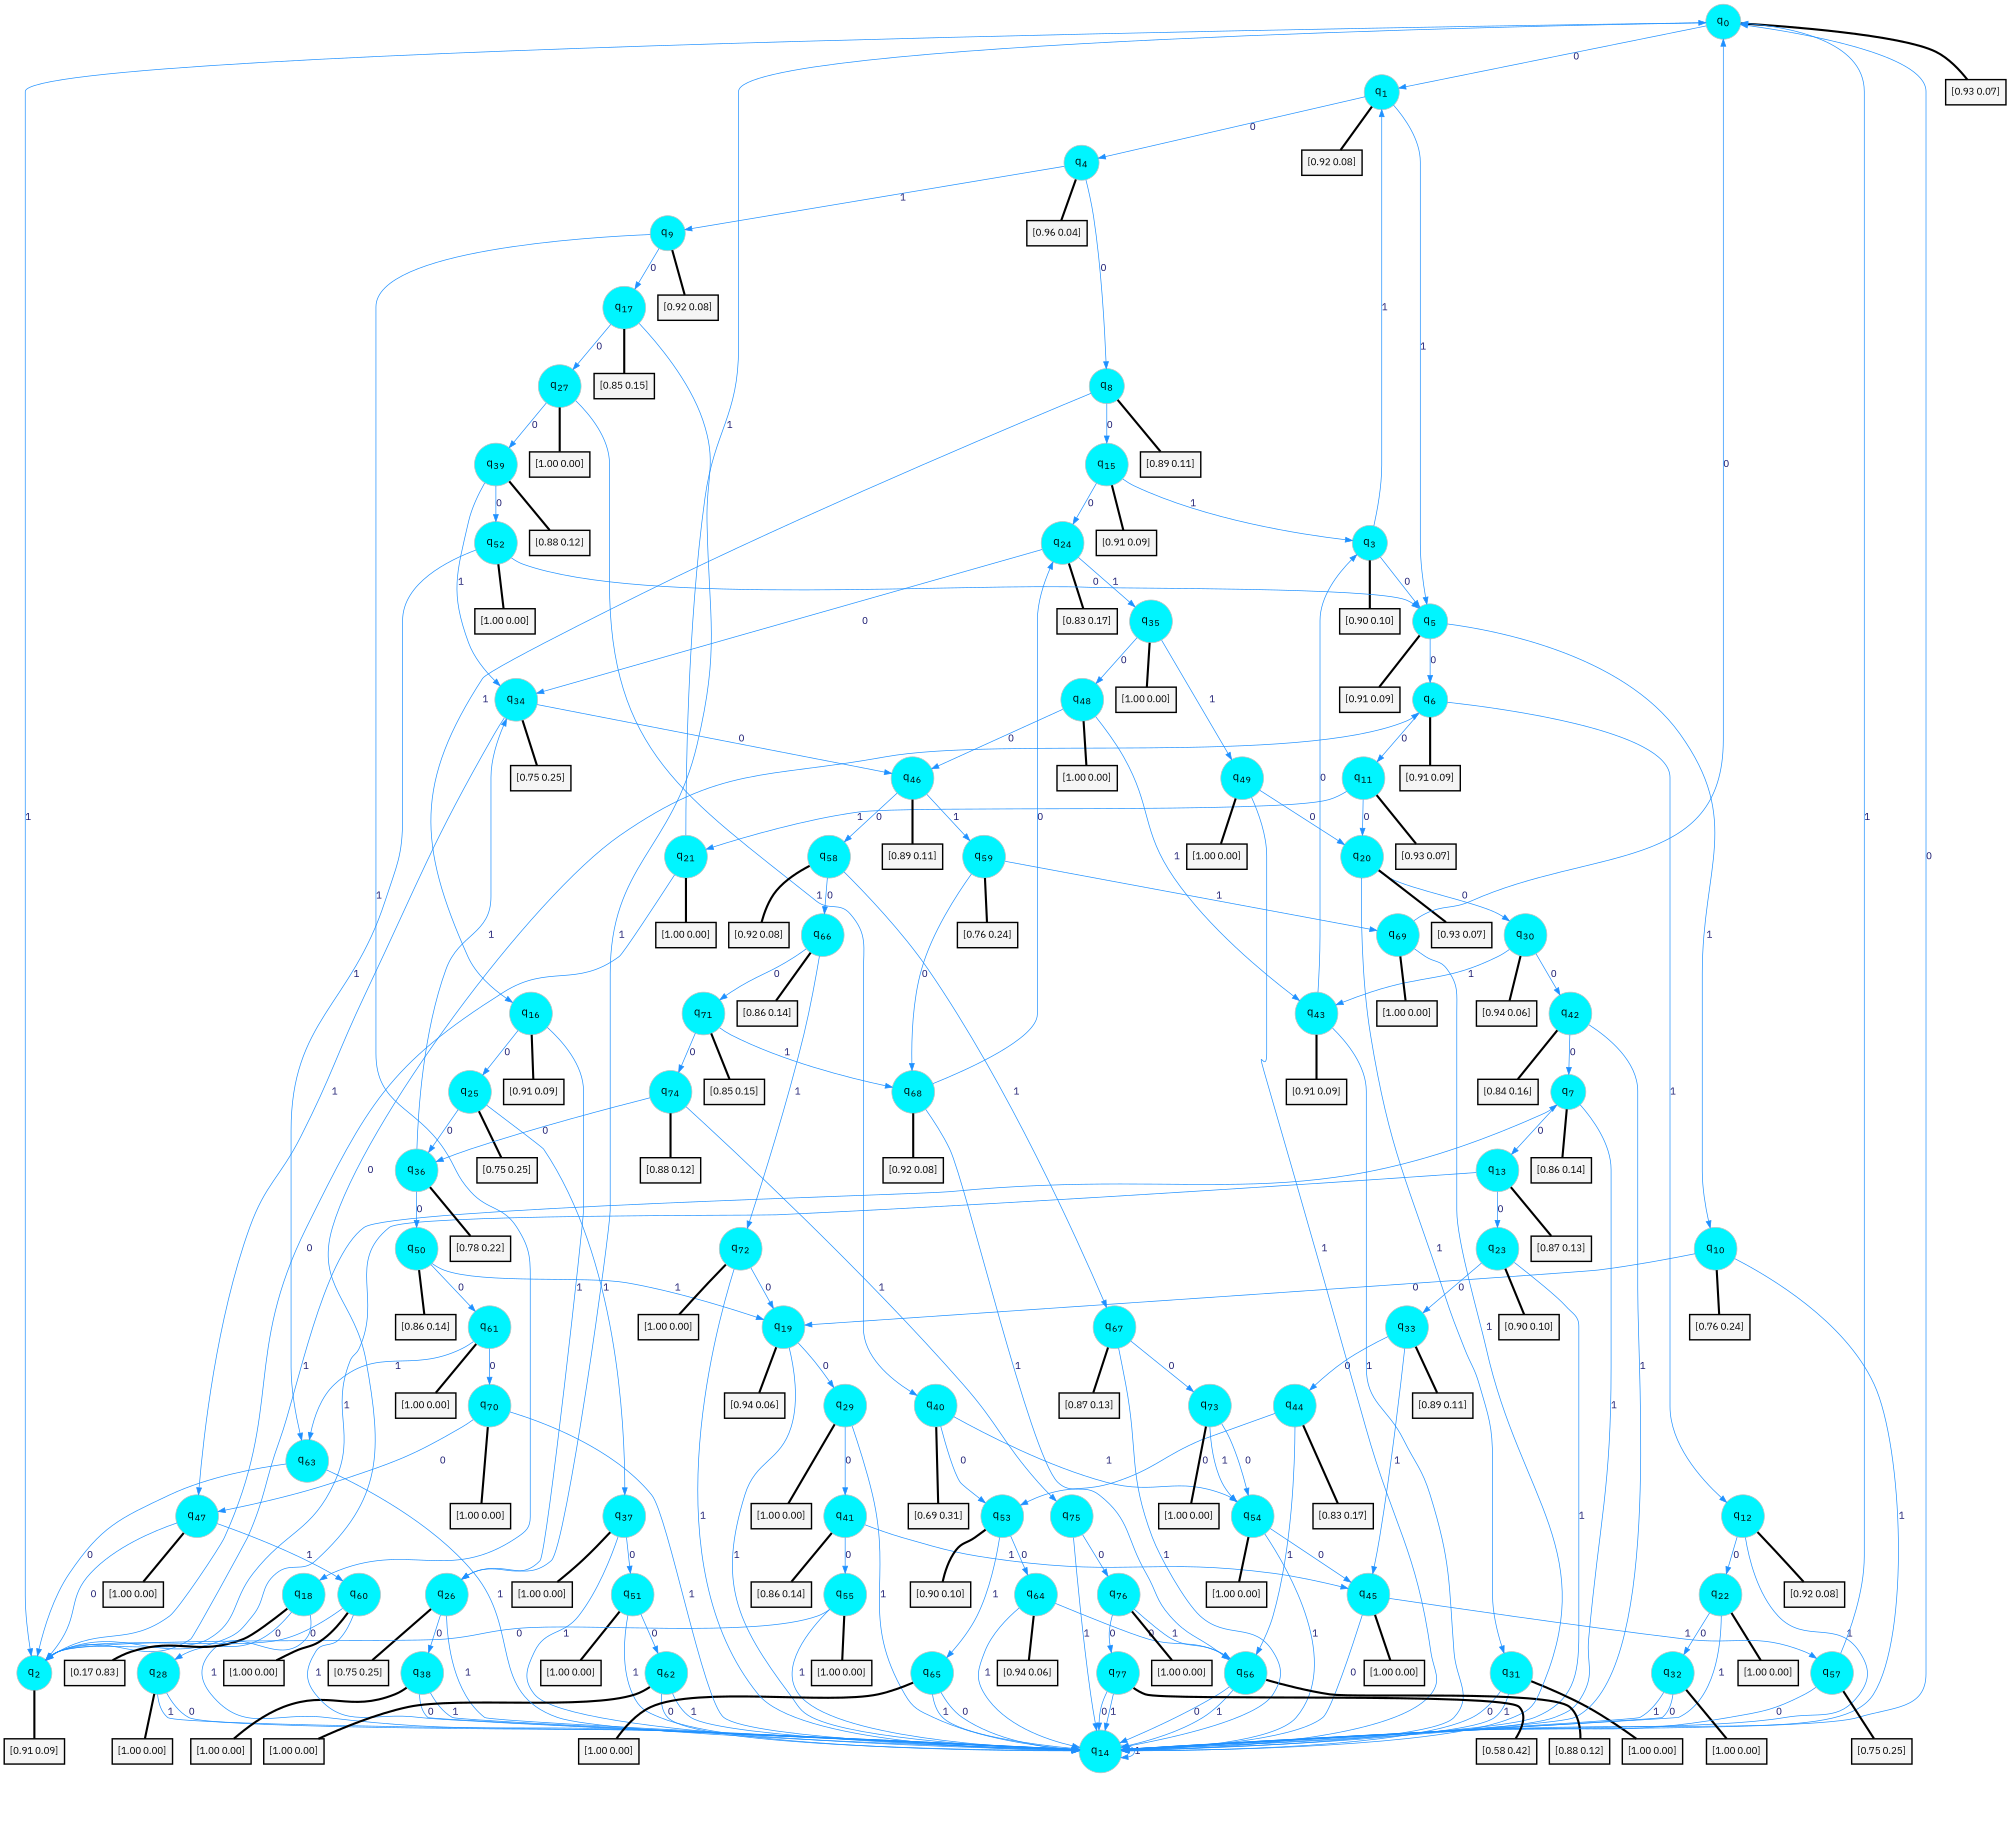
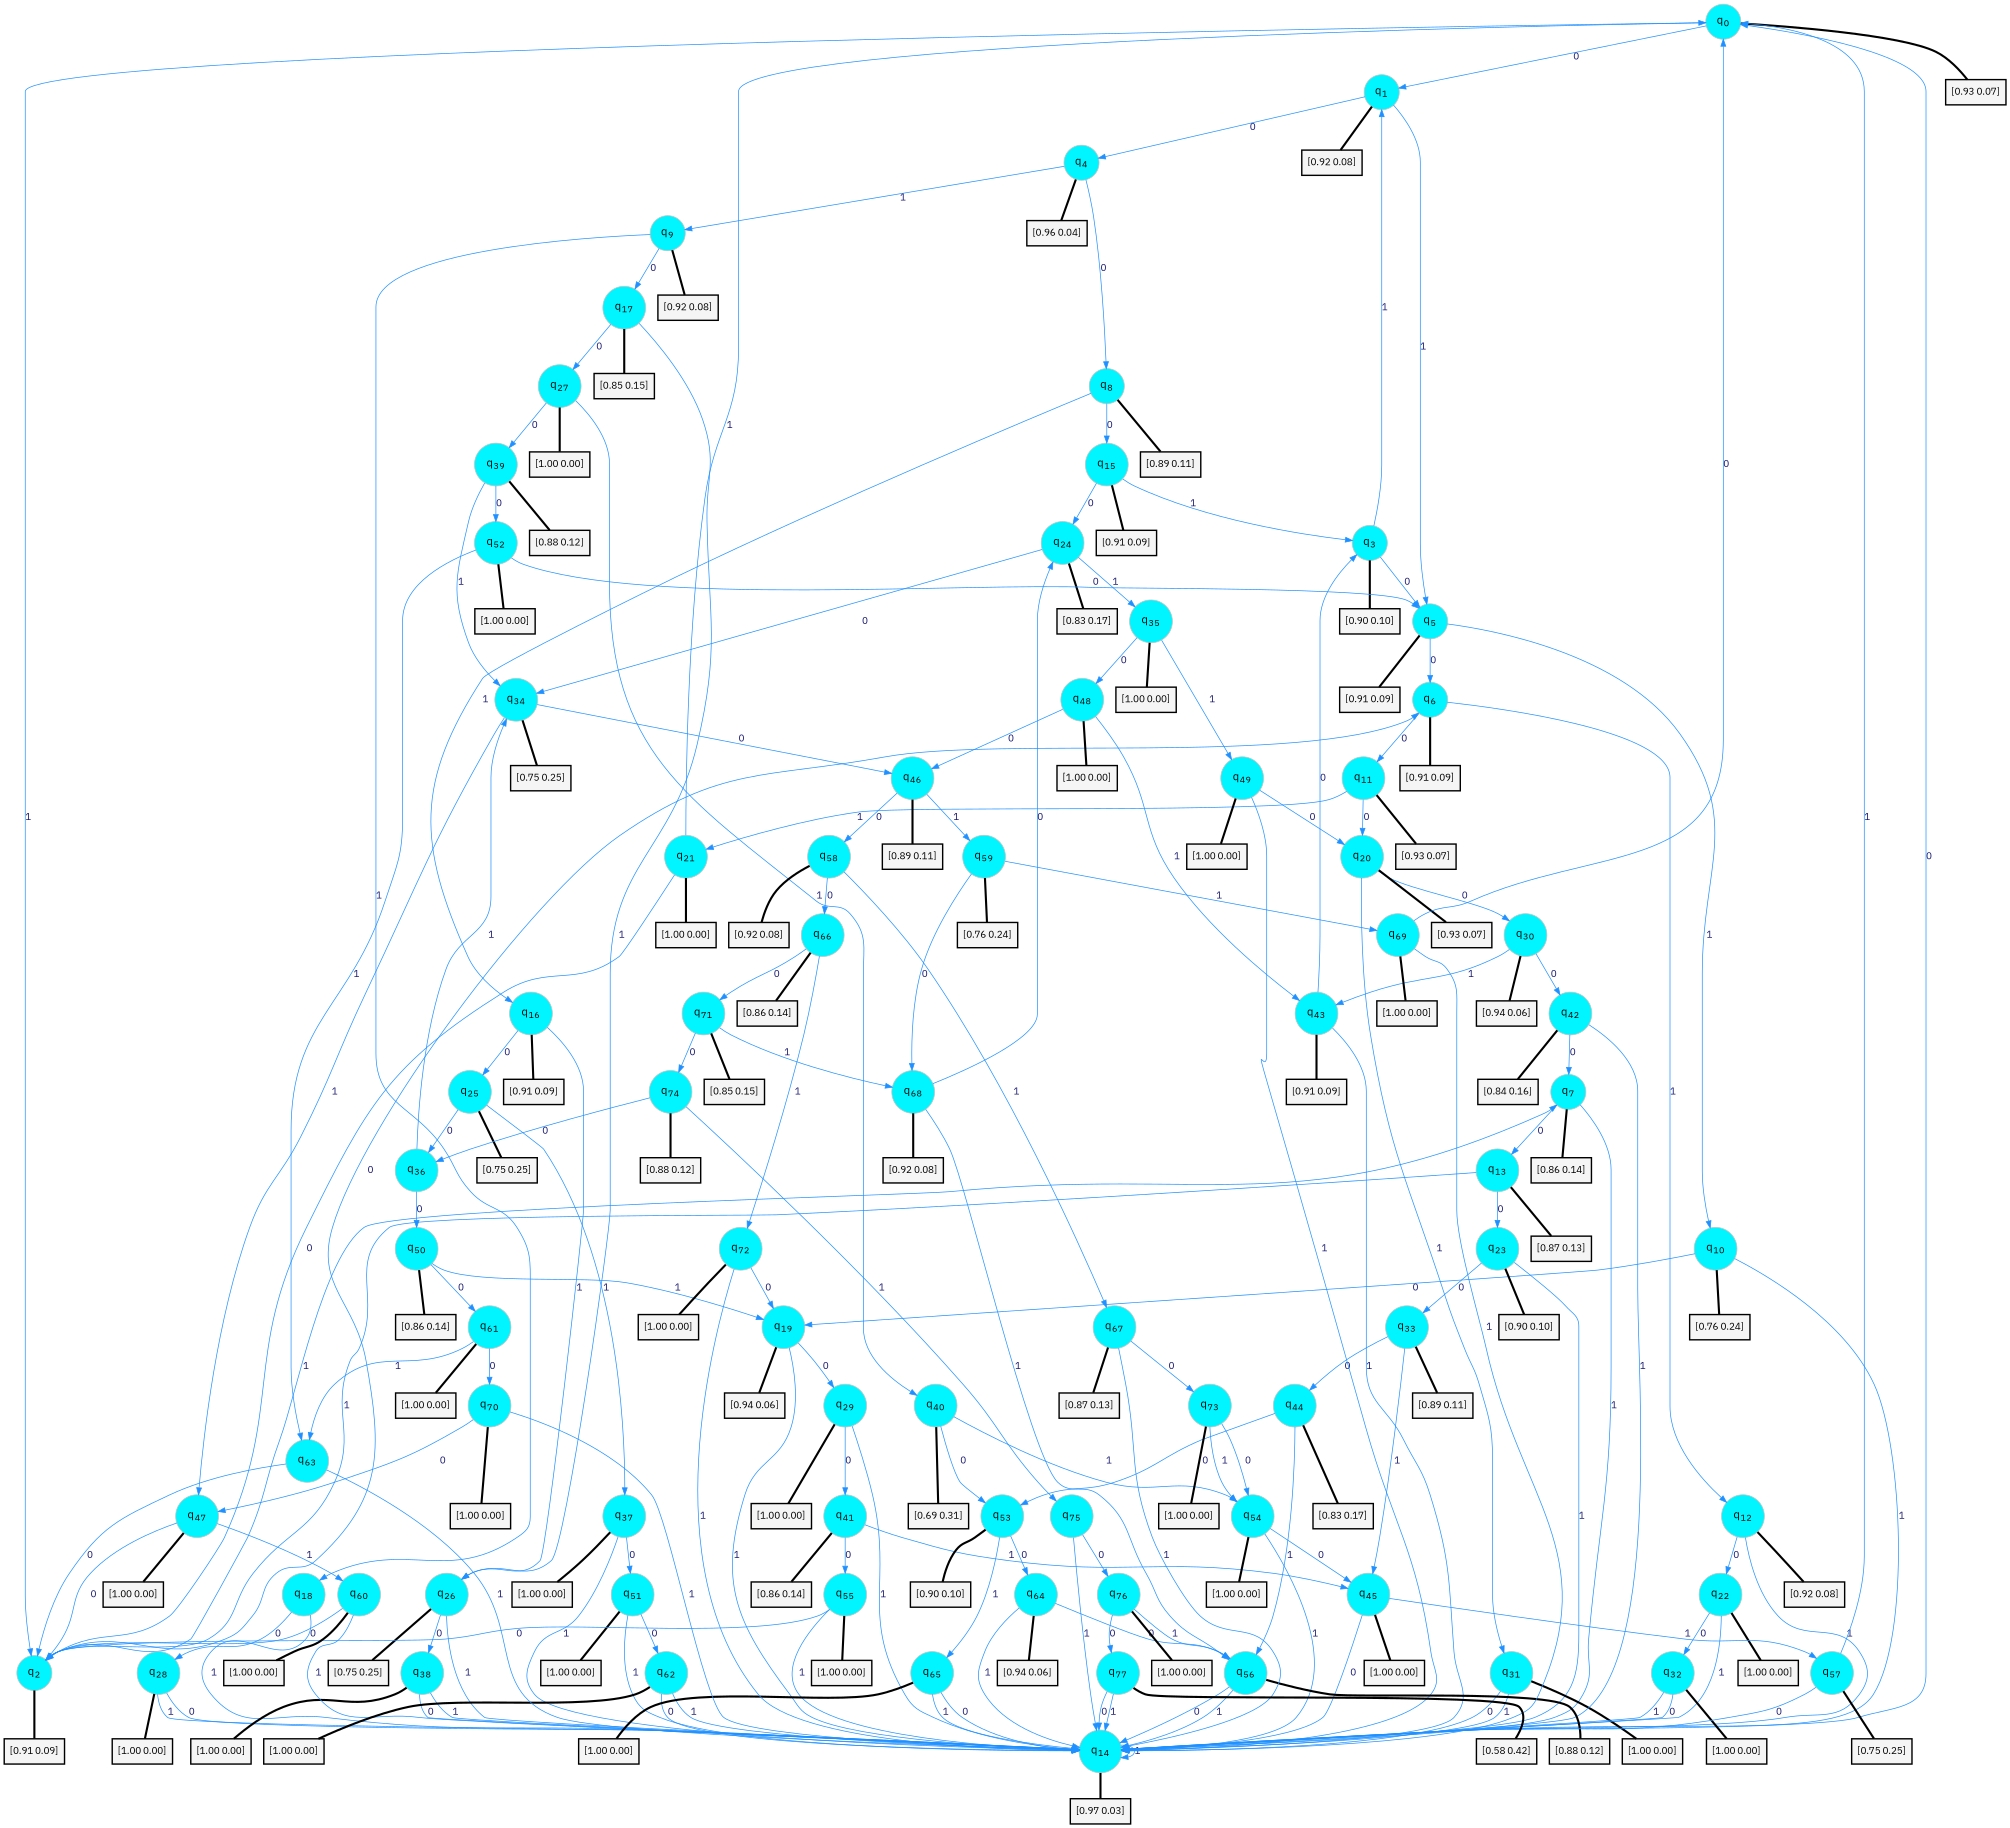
(480, 1249) -> none
(95, 1673) -> none
none -> (1100, 1811)
